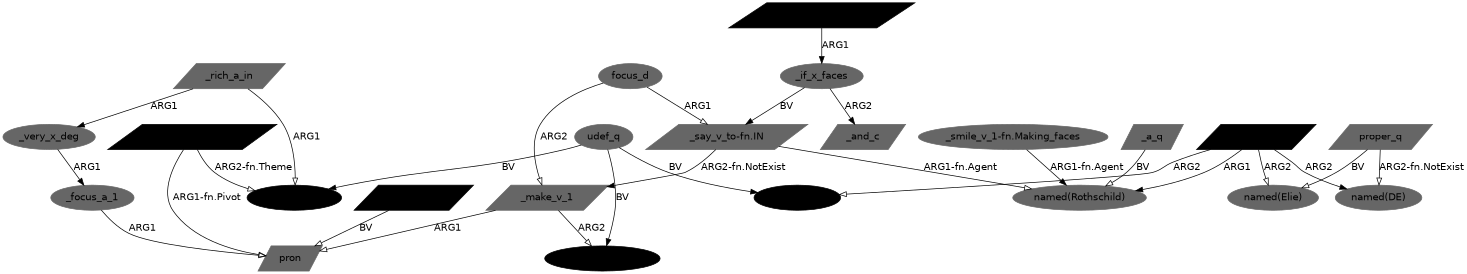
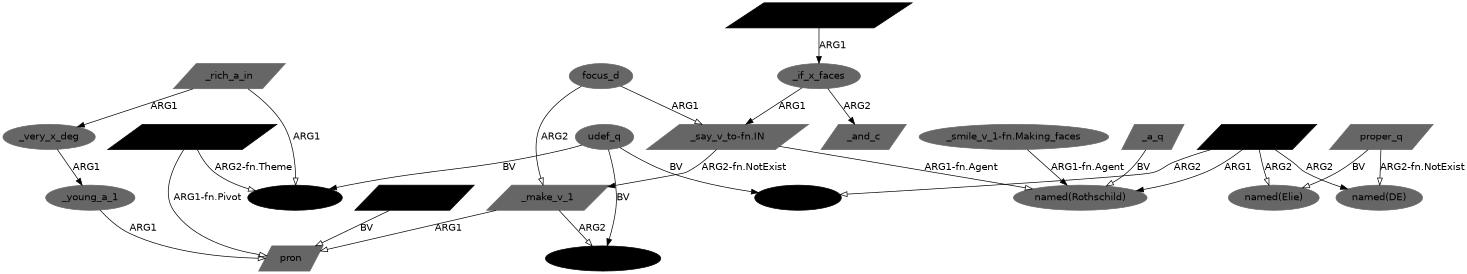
(786, 107) -> (792, 107)
(92, 198) -> (90, 198)
